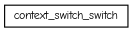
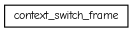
(66, 16) -> (66, 16)
